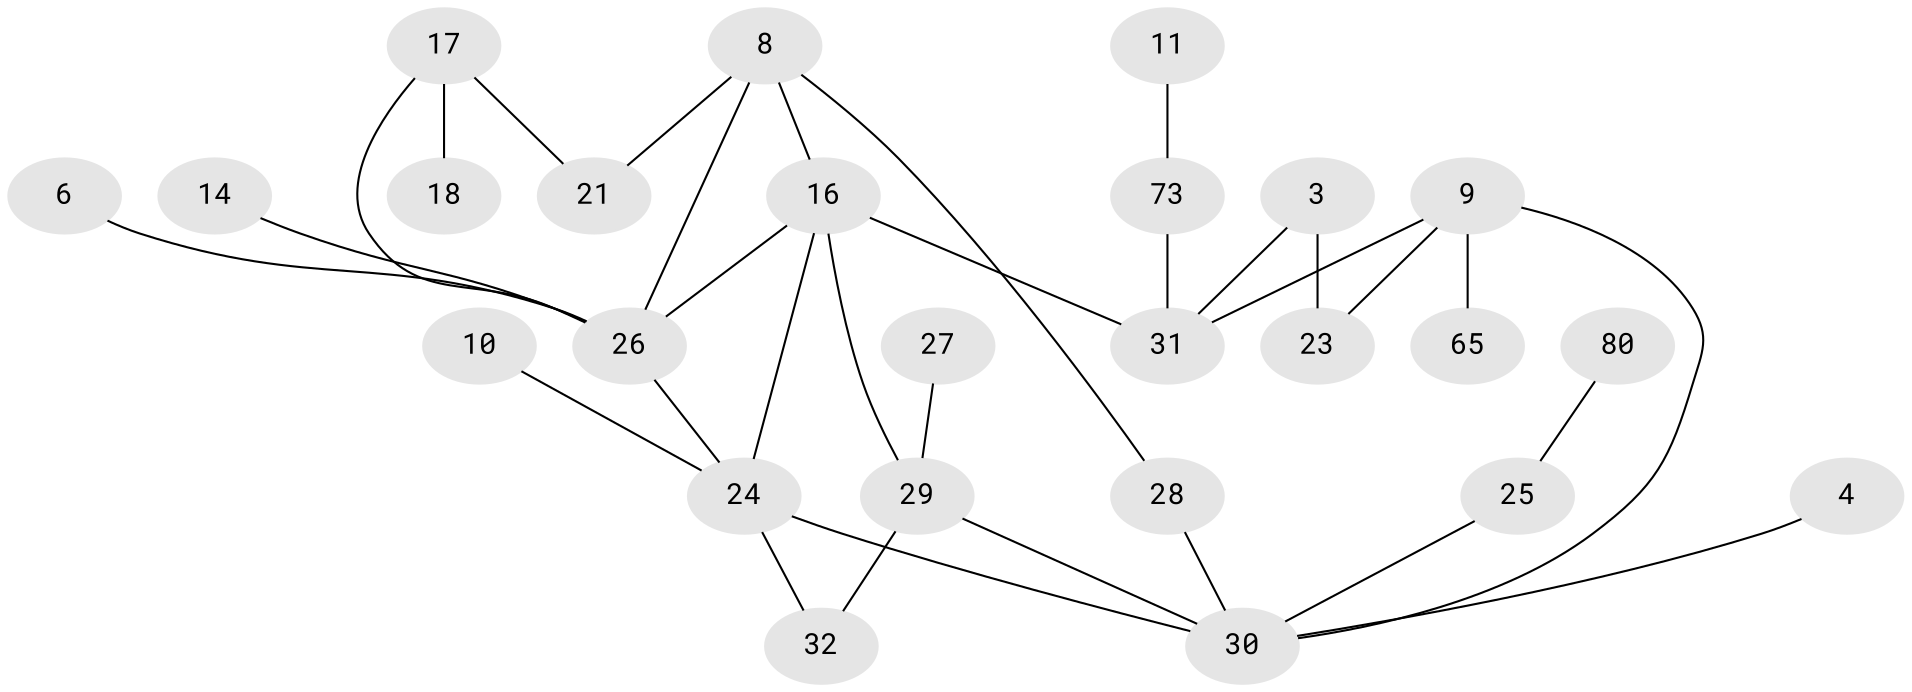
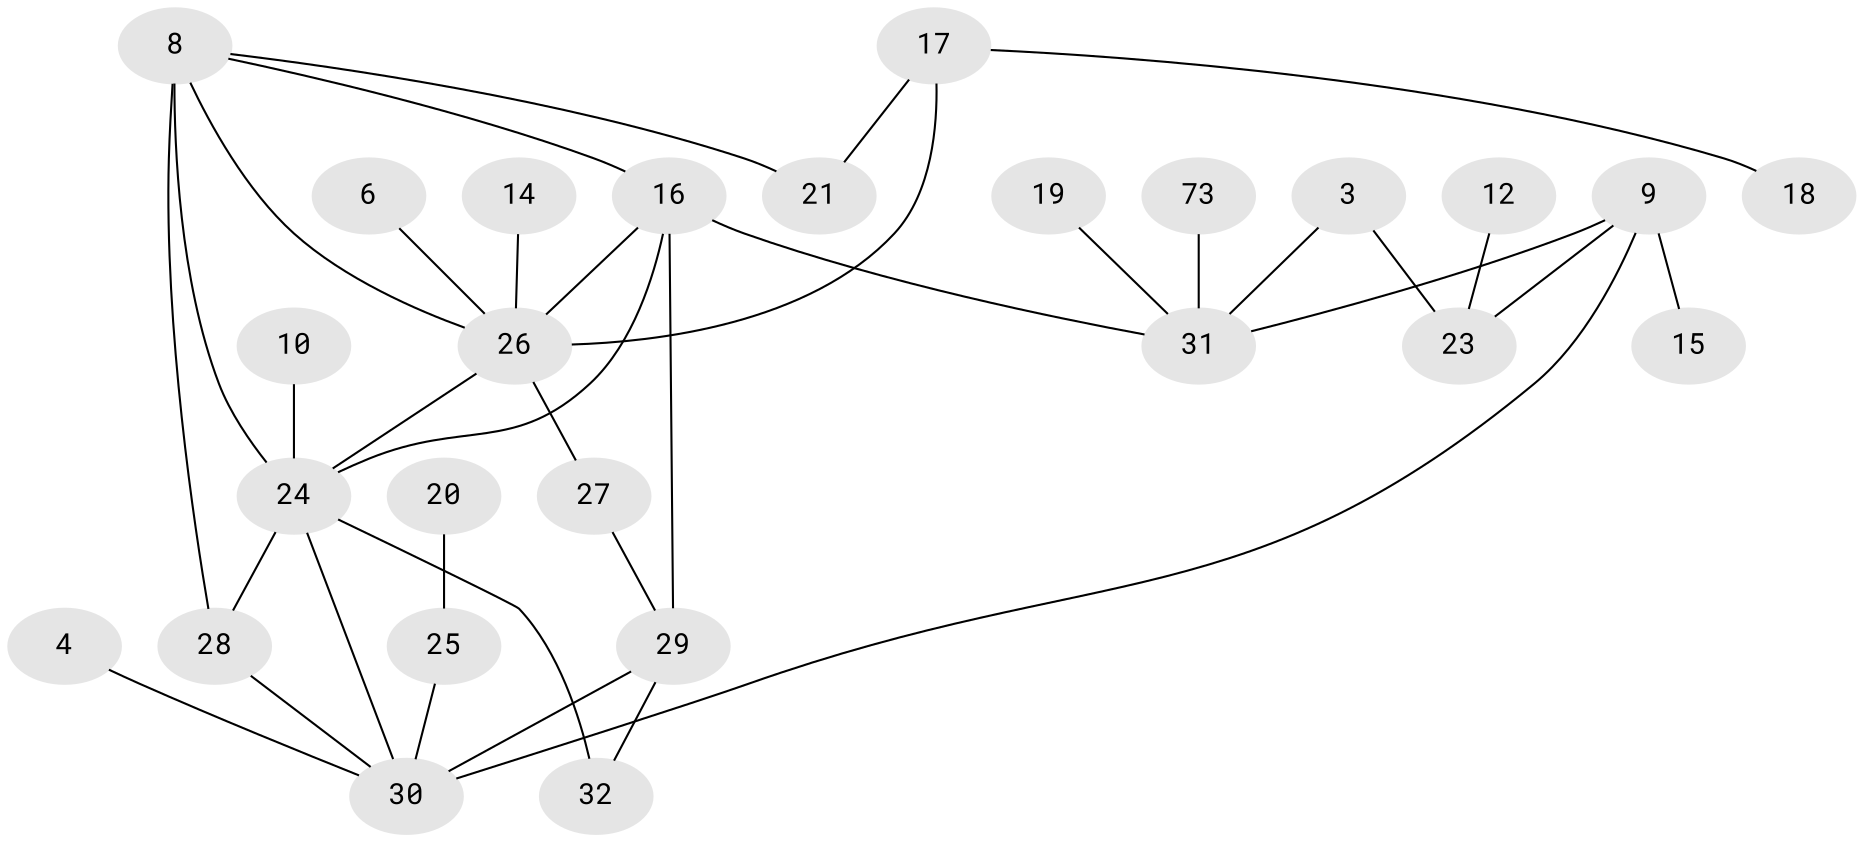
(1167, 46) -> none
none -> (1049, 196)
none -> (1499, 196)
none -> (191, 281)
(1468, 346) -> (1689, 346)
(1618, 346) -> (444, 496)
none -> (557, 425)
none -> (254, 571)
